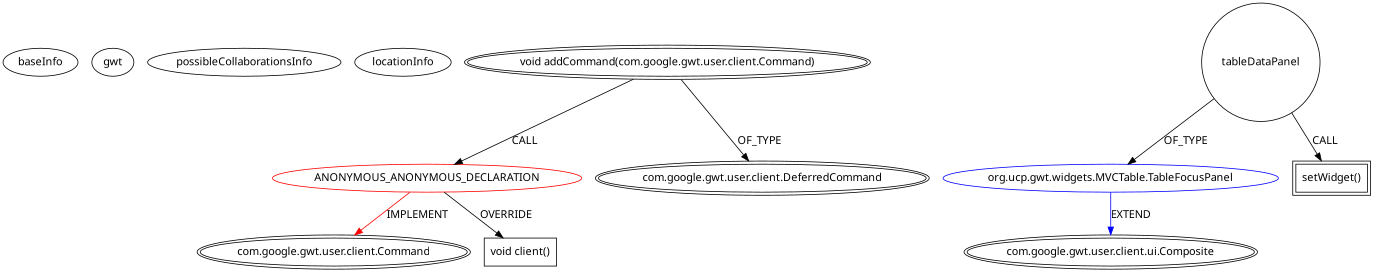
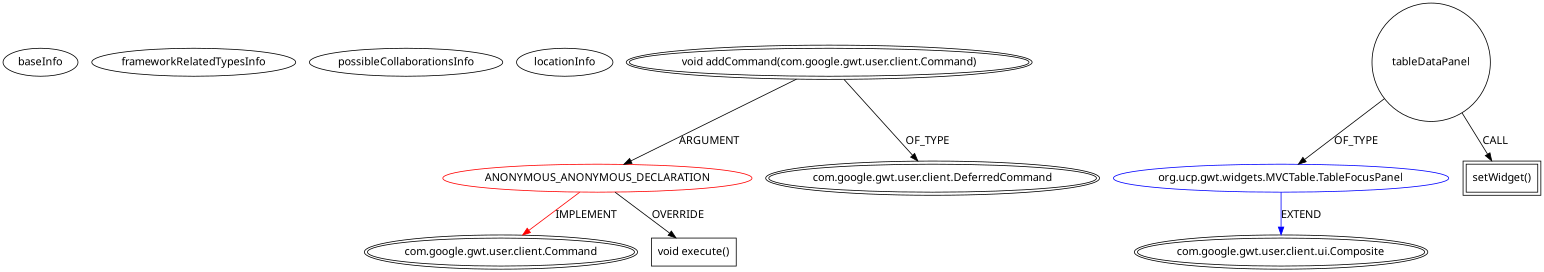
(113, 62) -> (194, 62)
(525, 141) -> (709, 141)
(520, 252) -> (694, 252)
